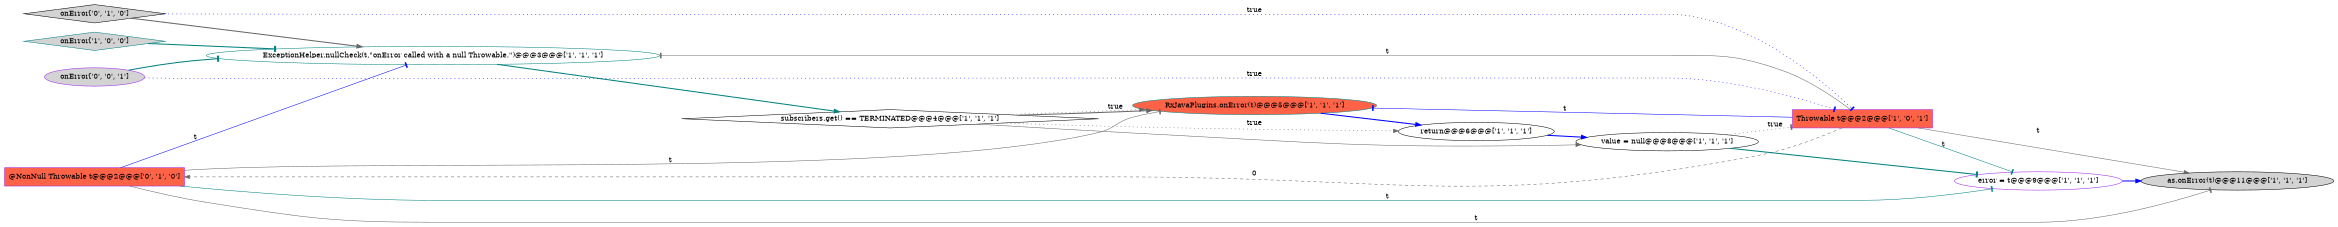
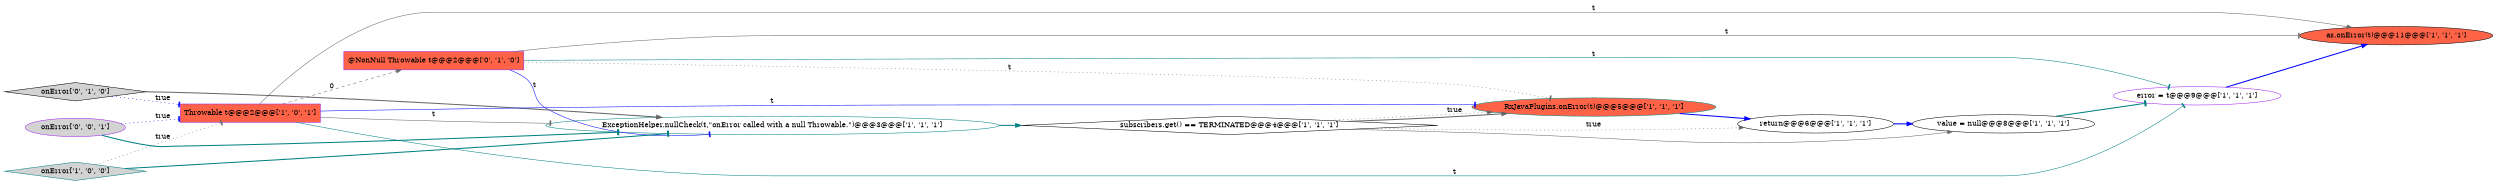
(1758, 131) -> (161, 143)
(674, 164) -> (1037, 72)
(2237, 181) -> (2396, 36)
